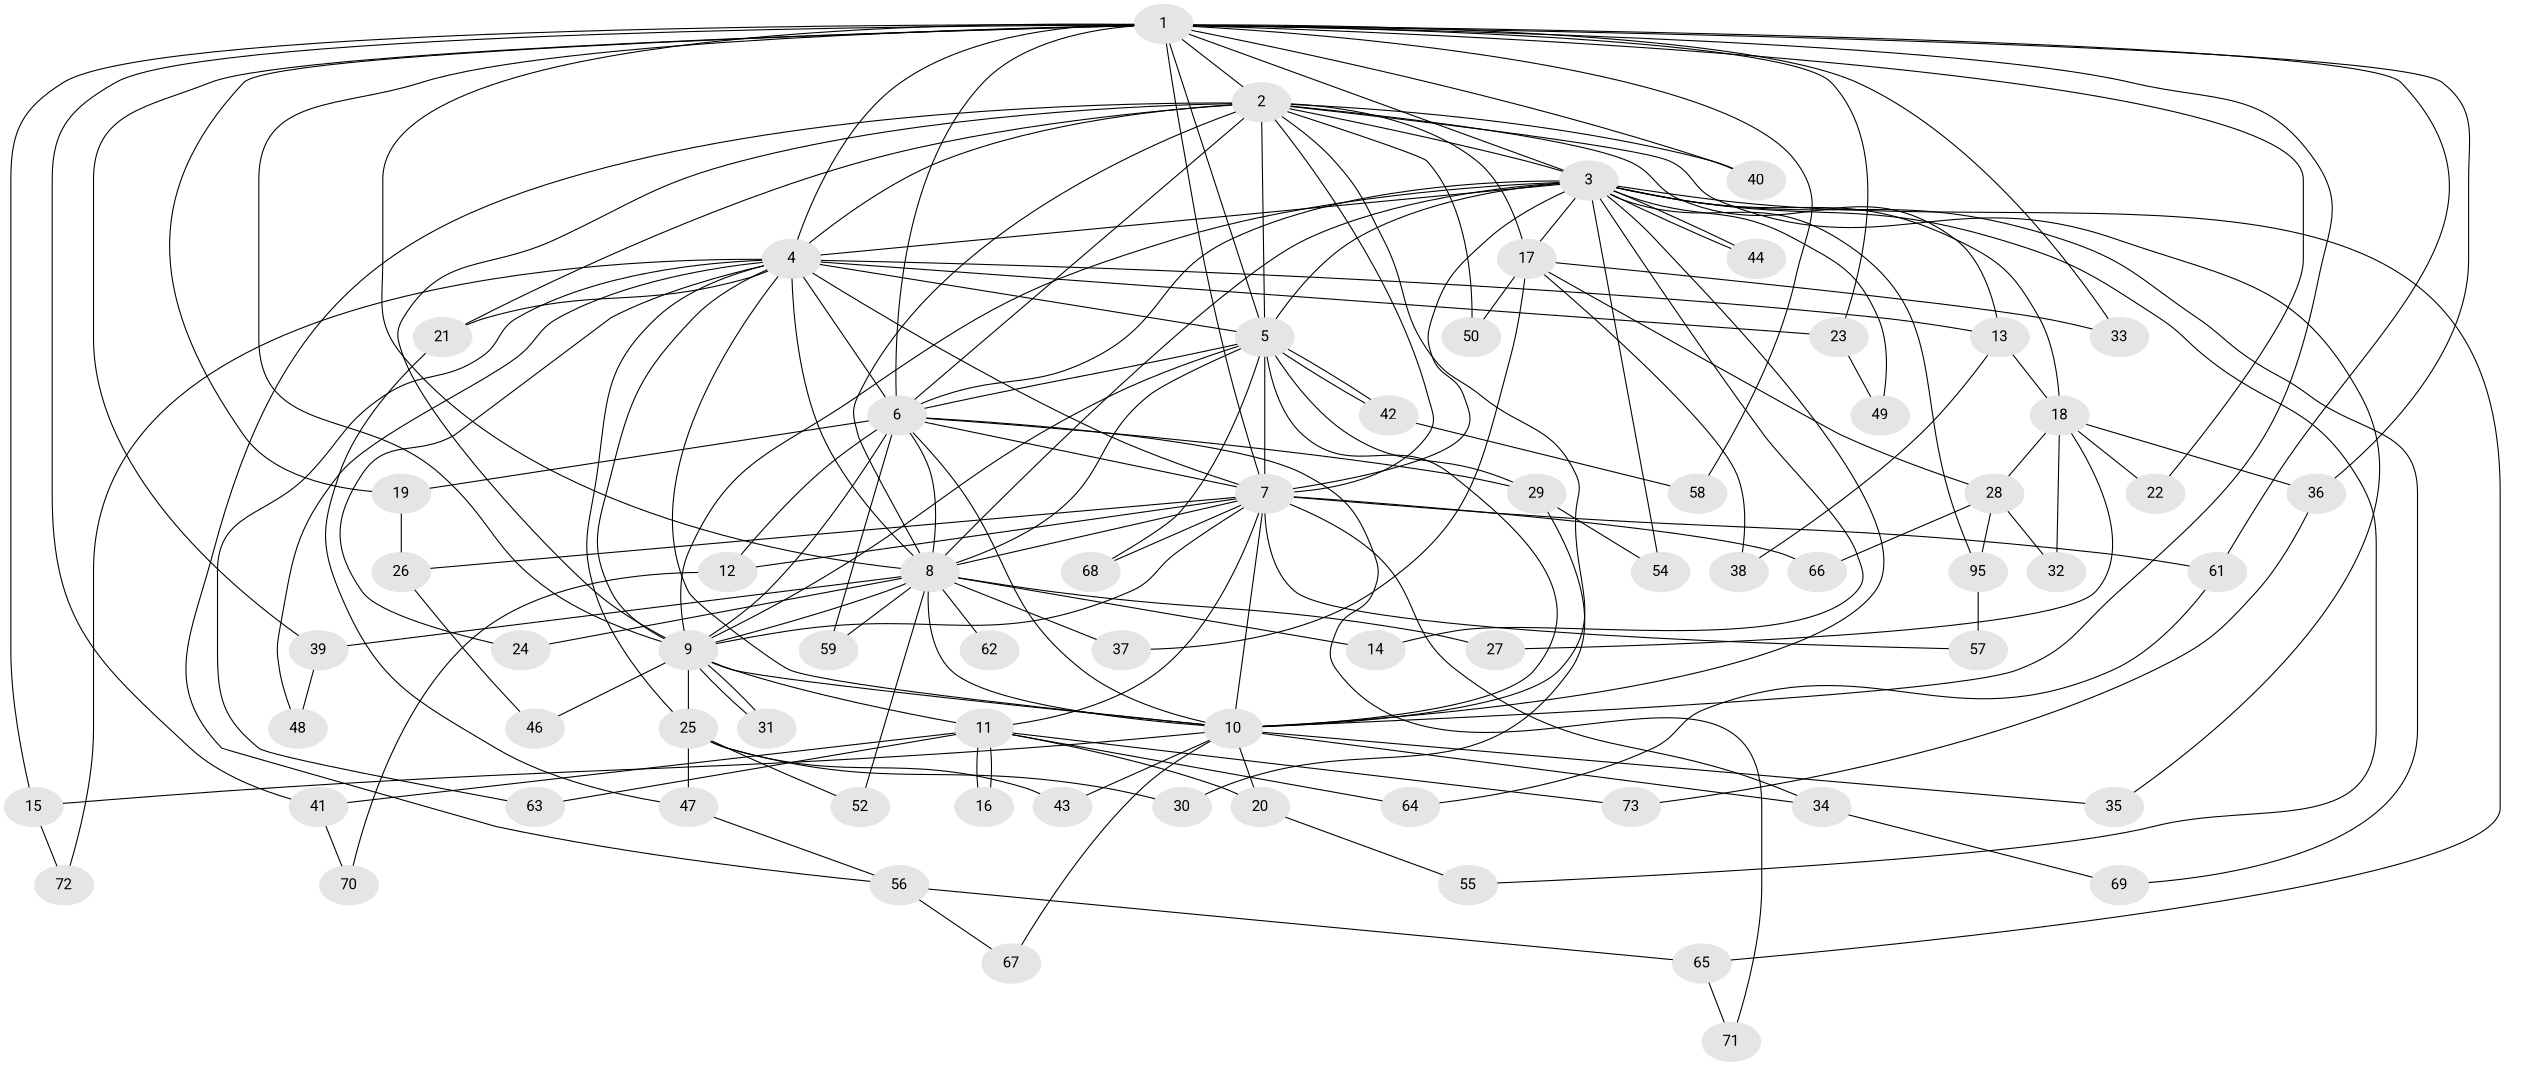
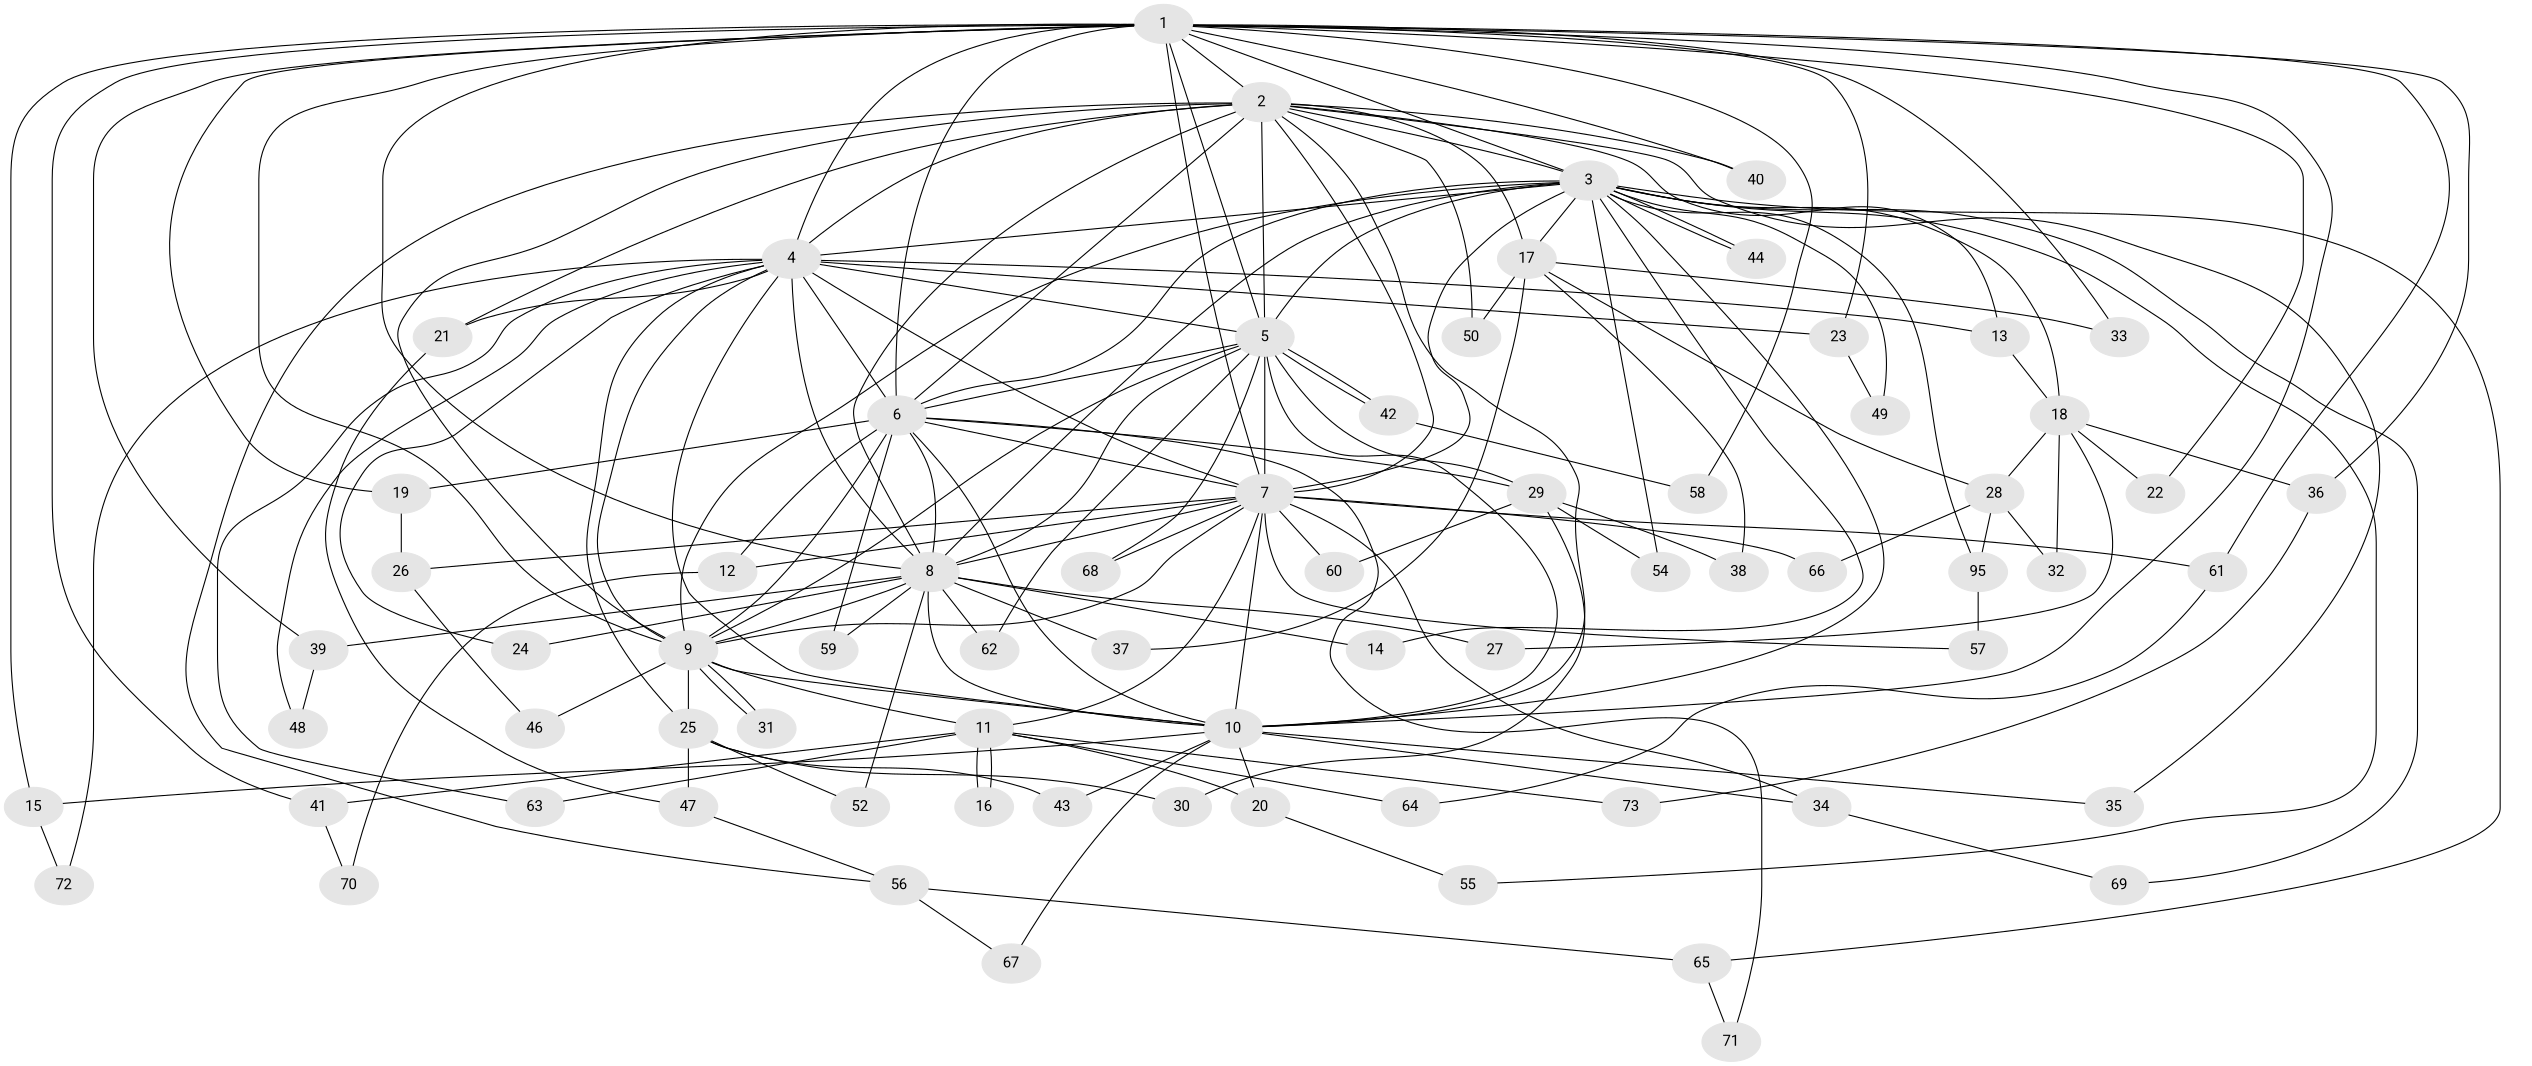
(1883, 467) -> (1667, 539)
none -> (1116, 486)
none -> (1334, 572)
